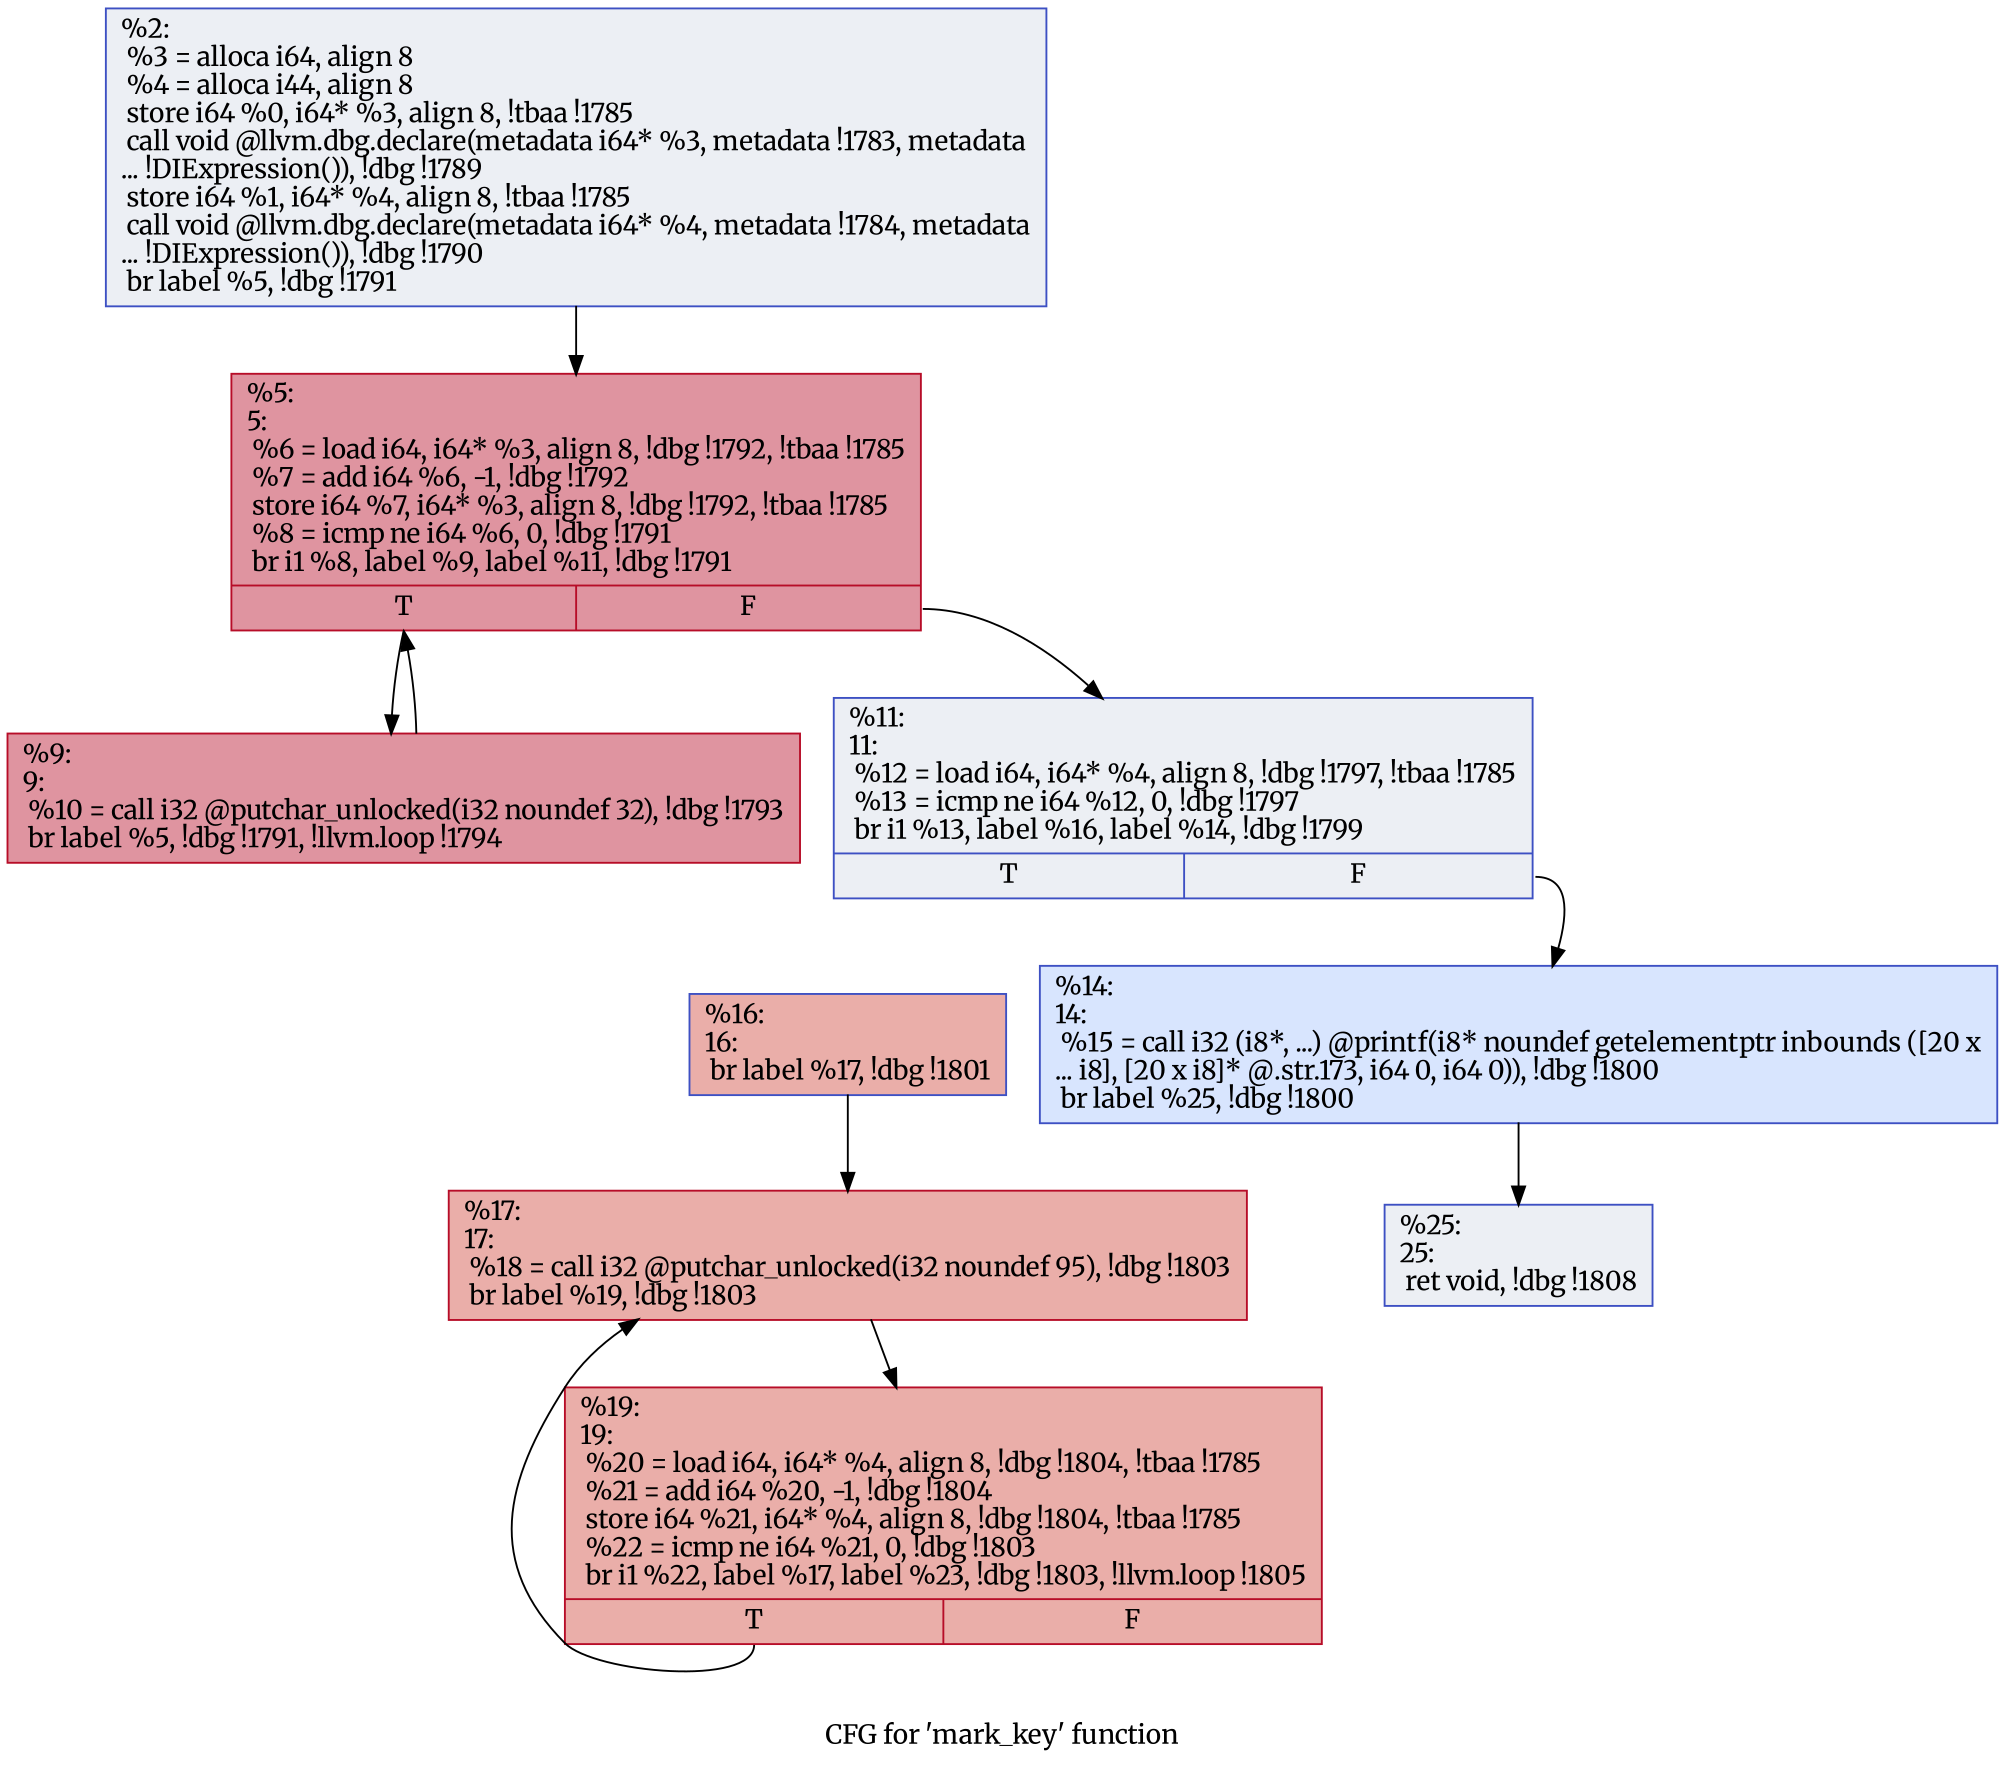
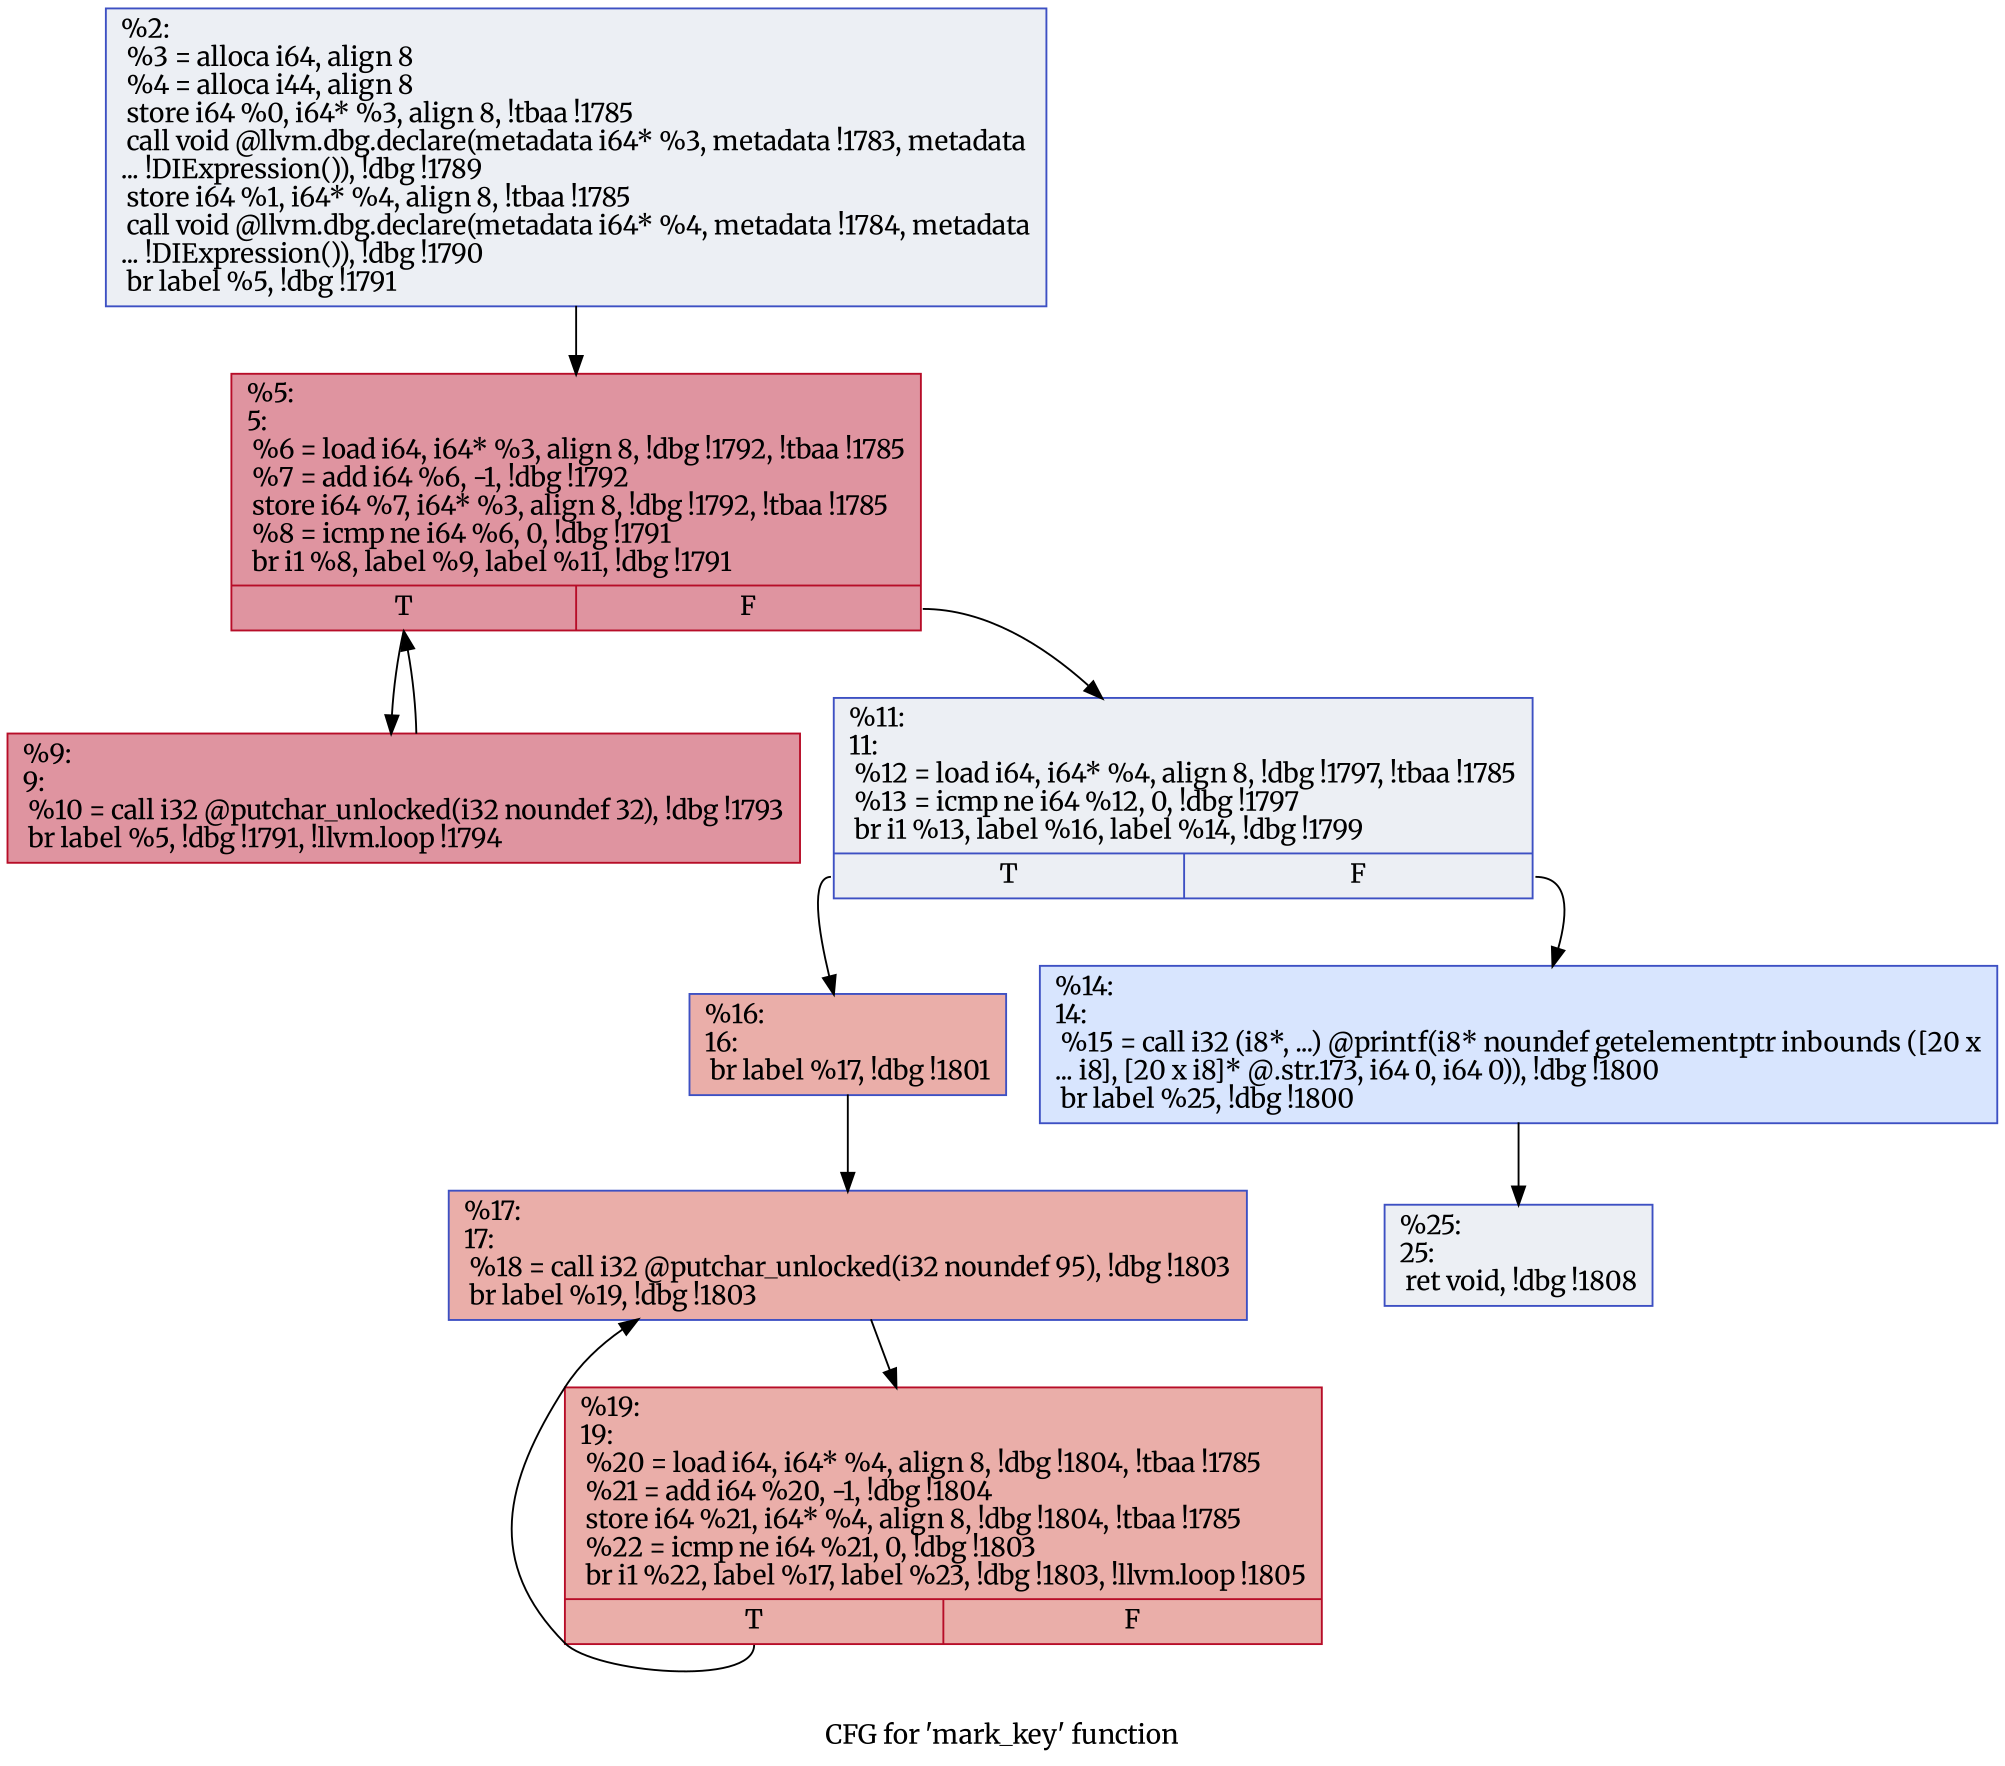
none -> (819, 924)
(848, 1255) -> (848, 1255)
